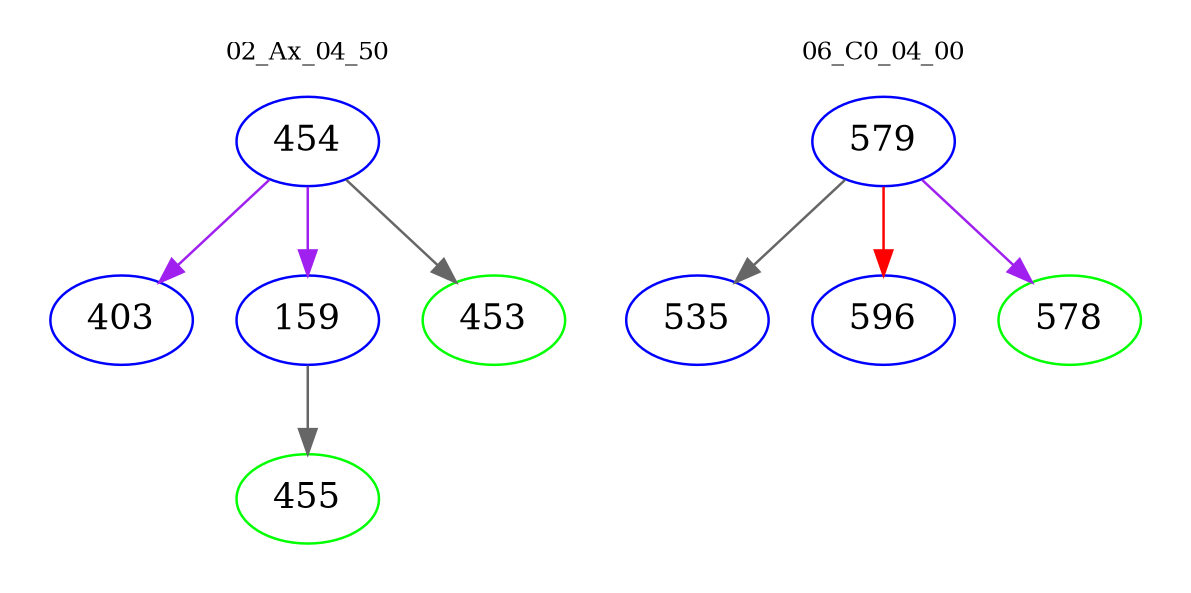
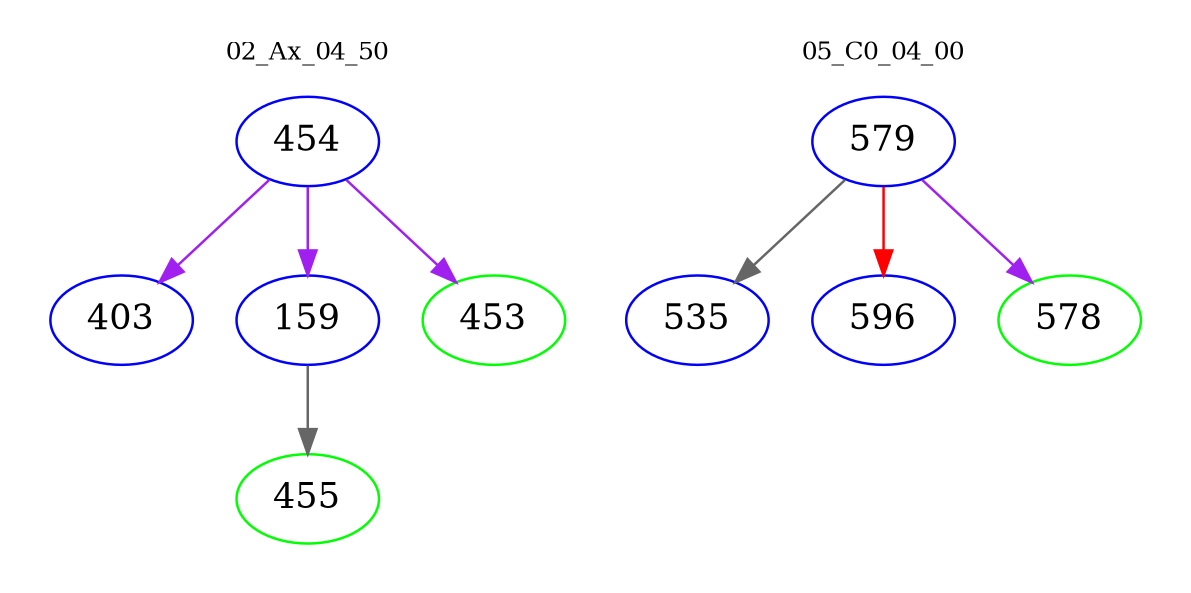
(884, 53) -> (884, 53)
(392, 223) -> (392, 223)
